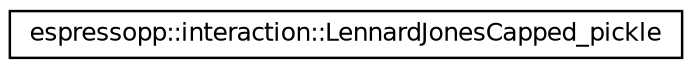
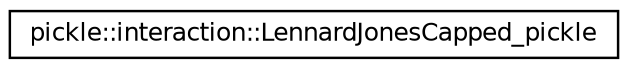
(346, 34) -> (314, 34)
